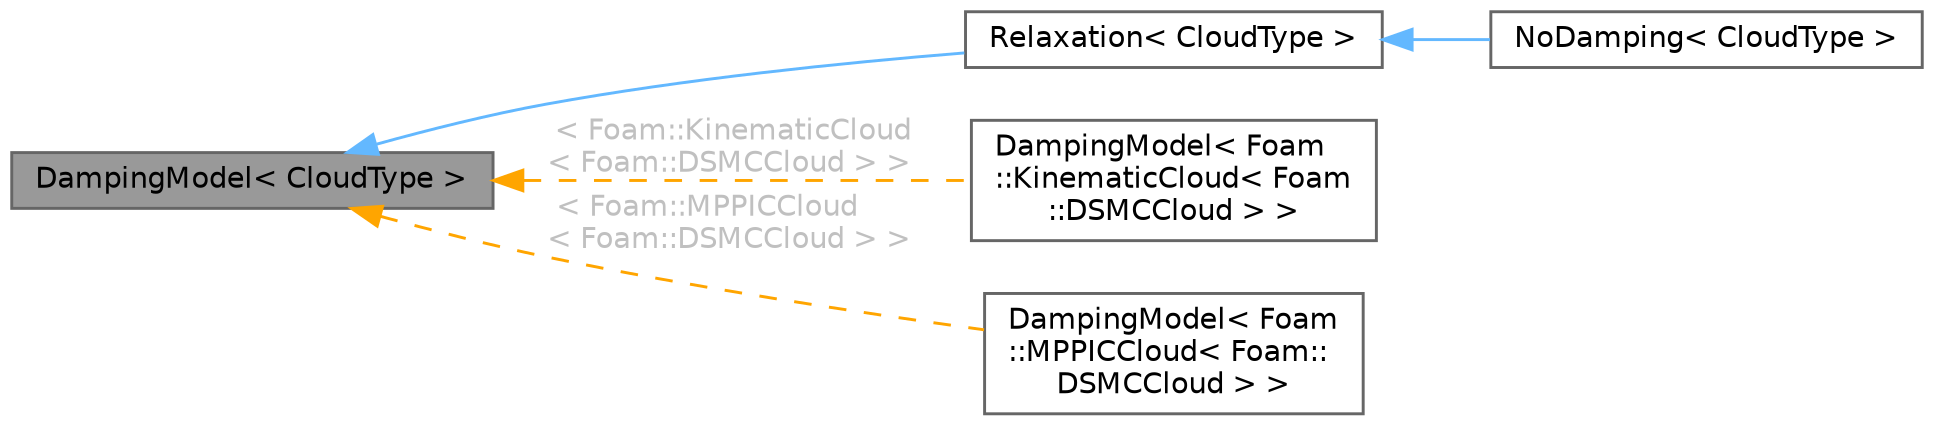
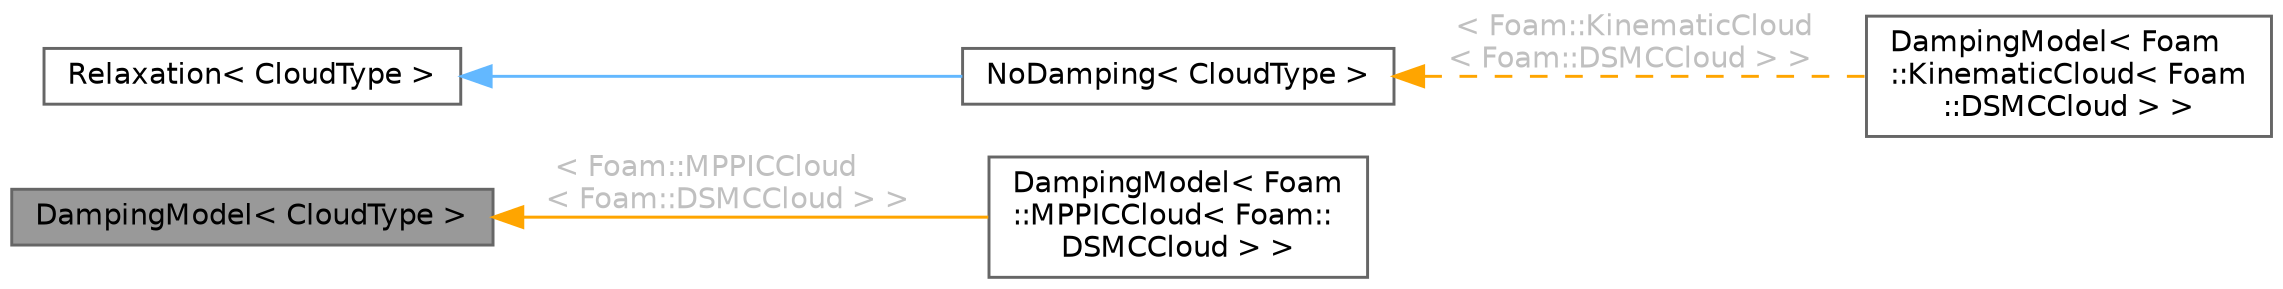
(668, 85) -> none
(747, 180) -> (1645, 76)
(680, 283) -> (756, 217)
